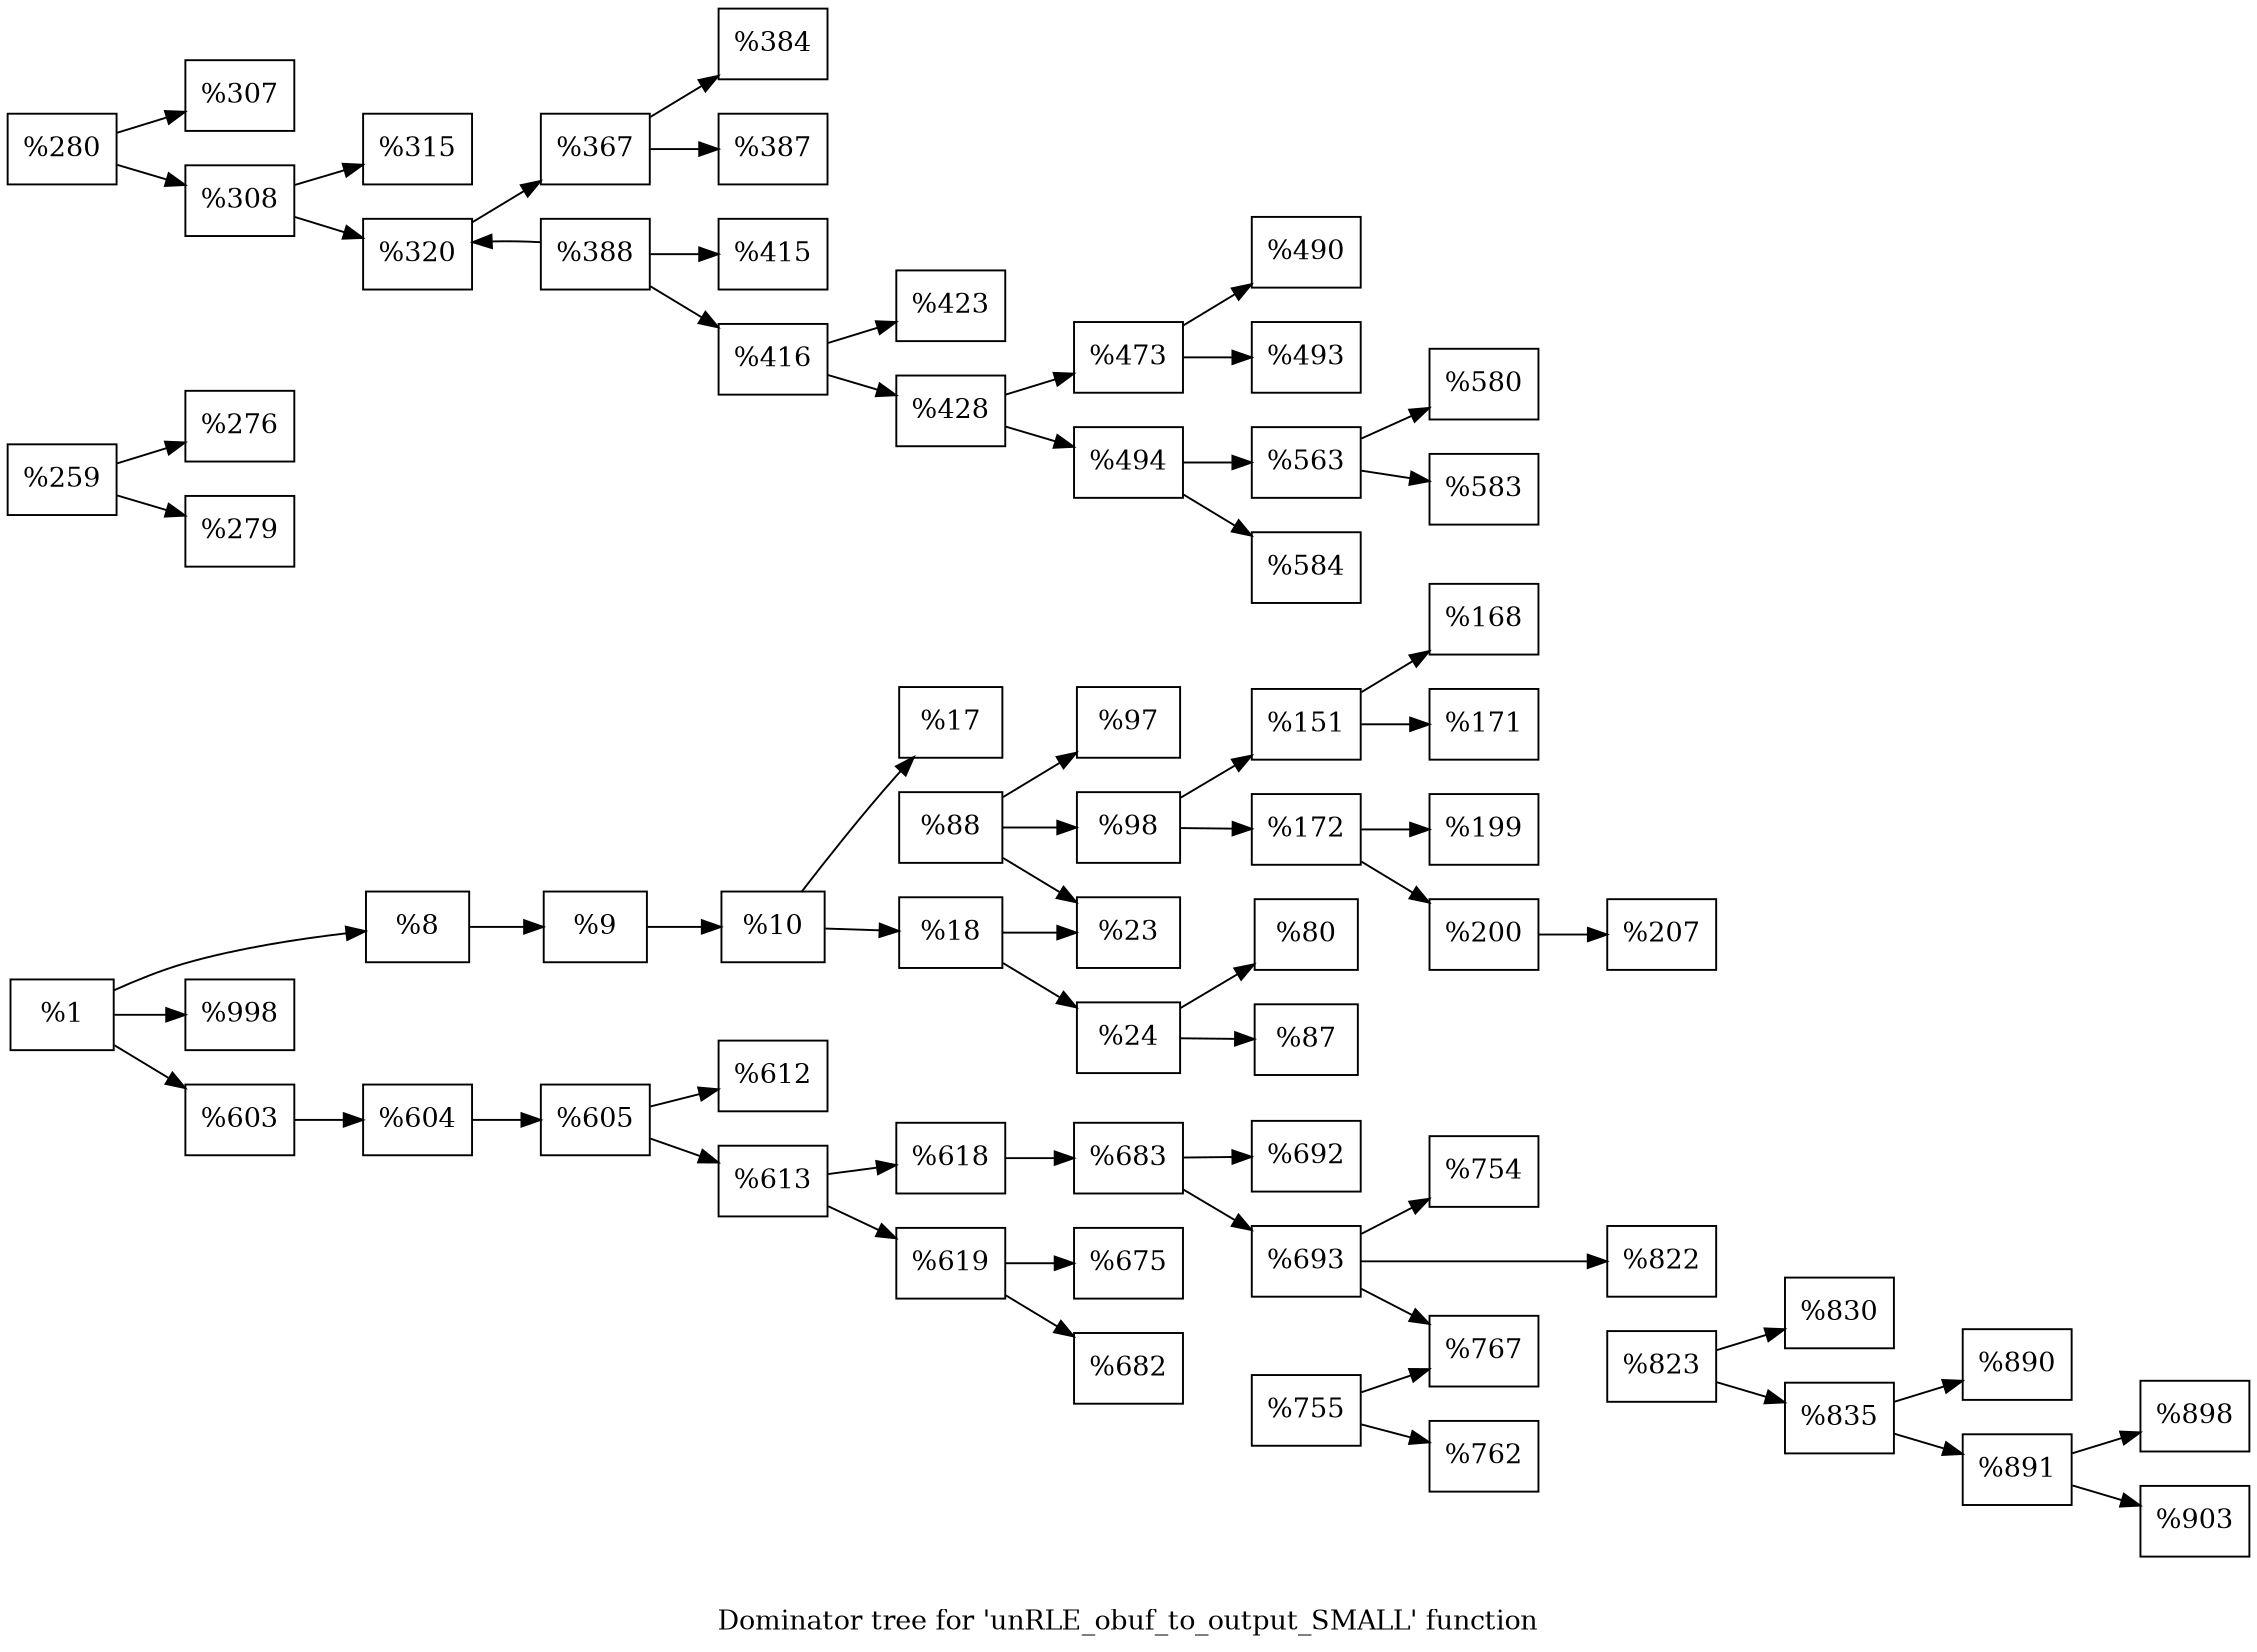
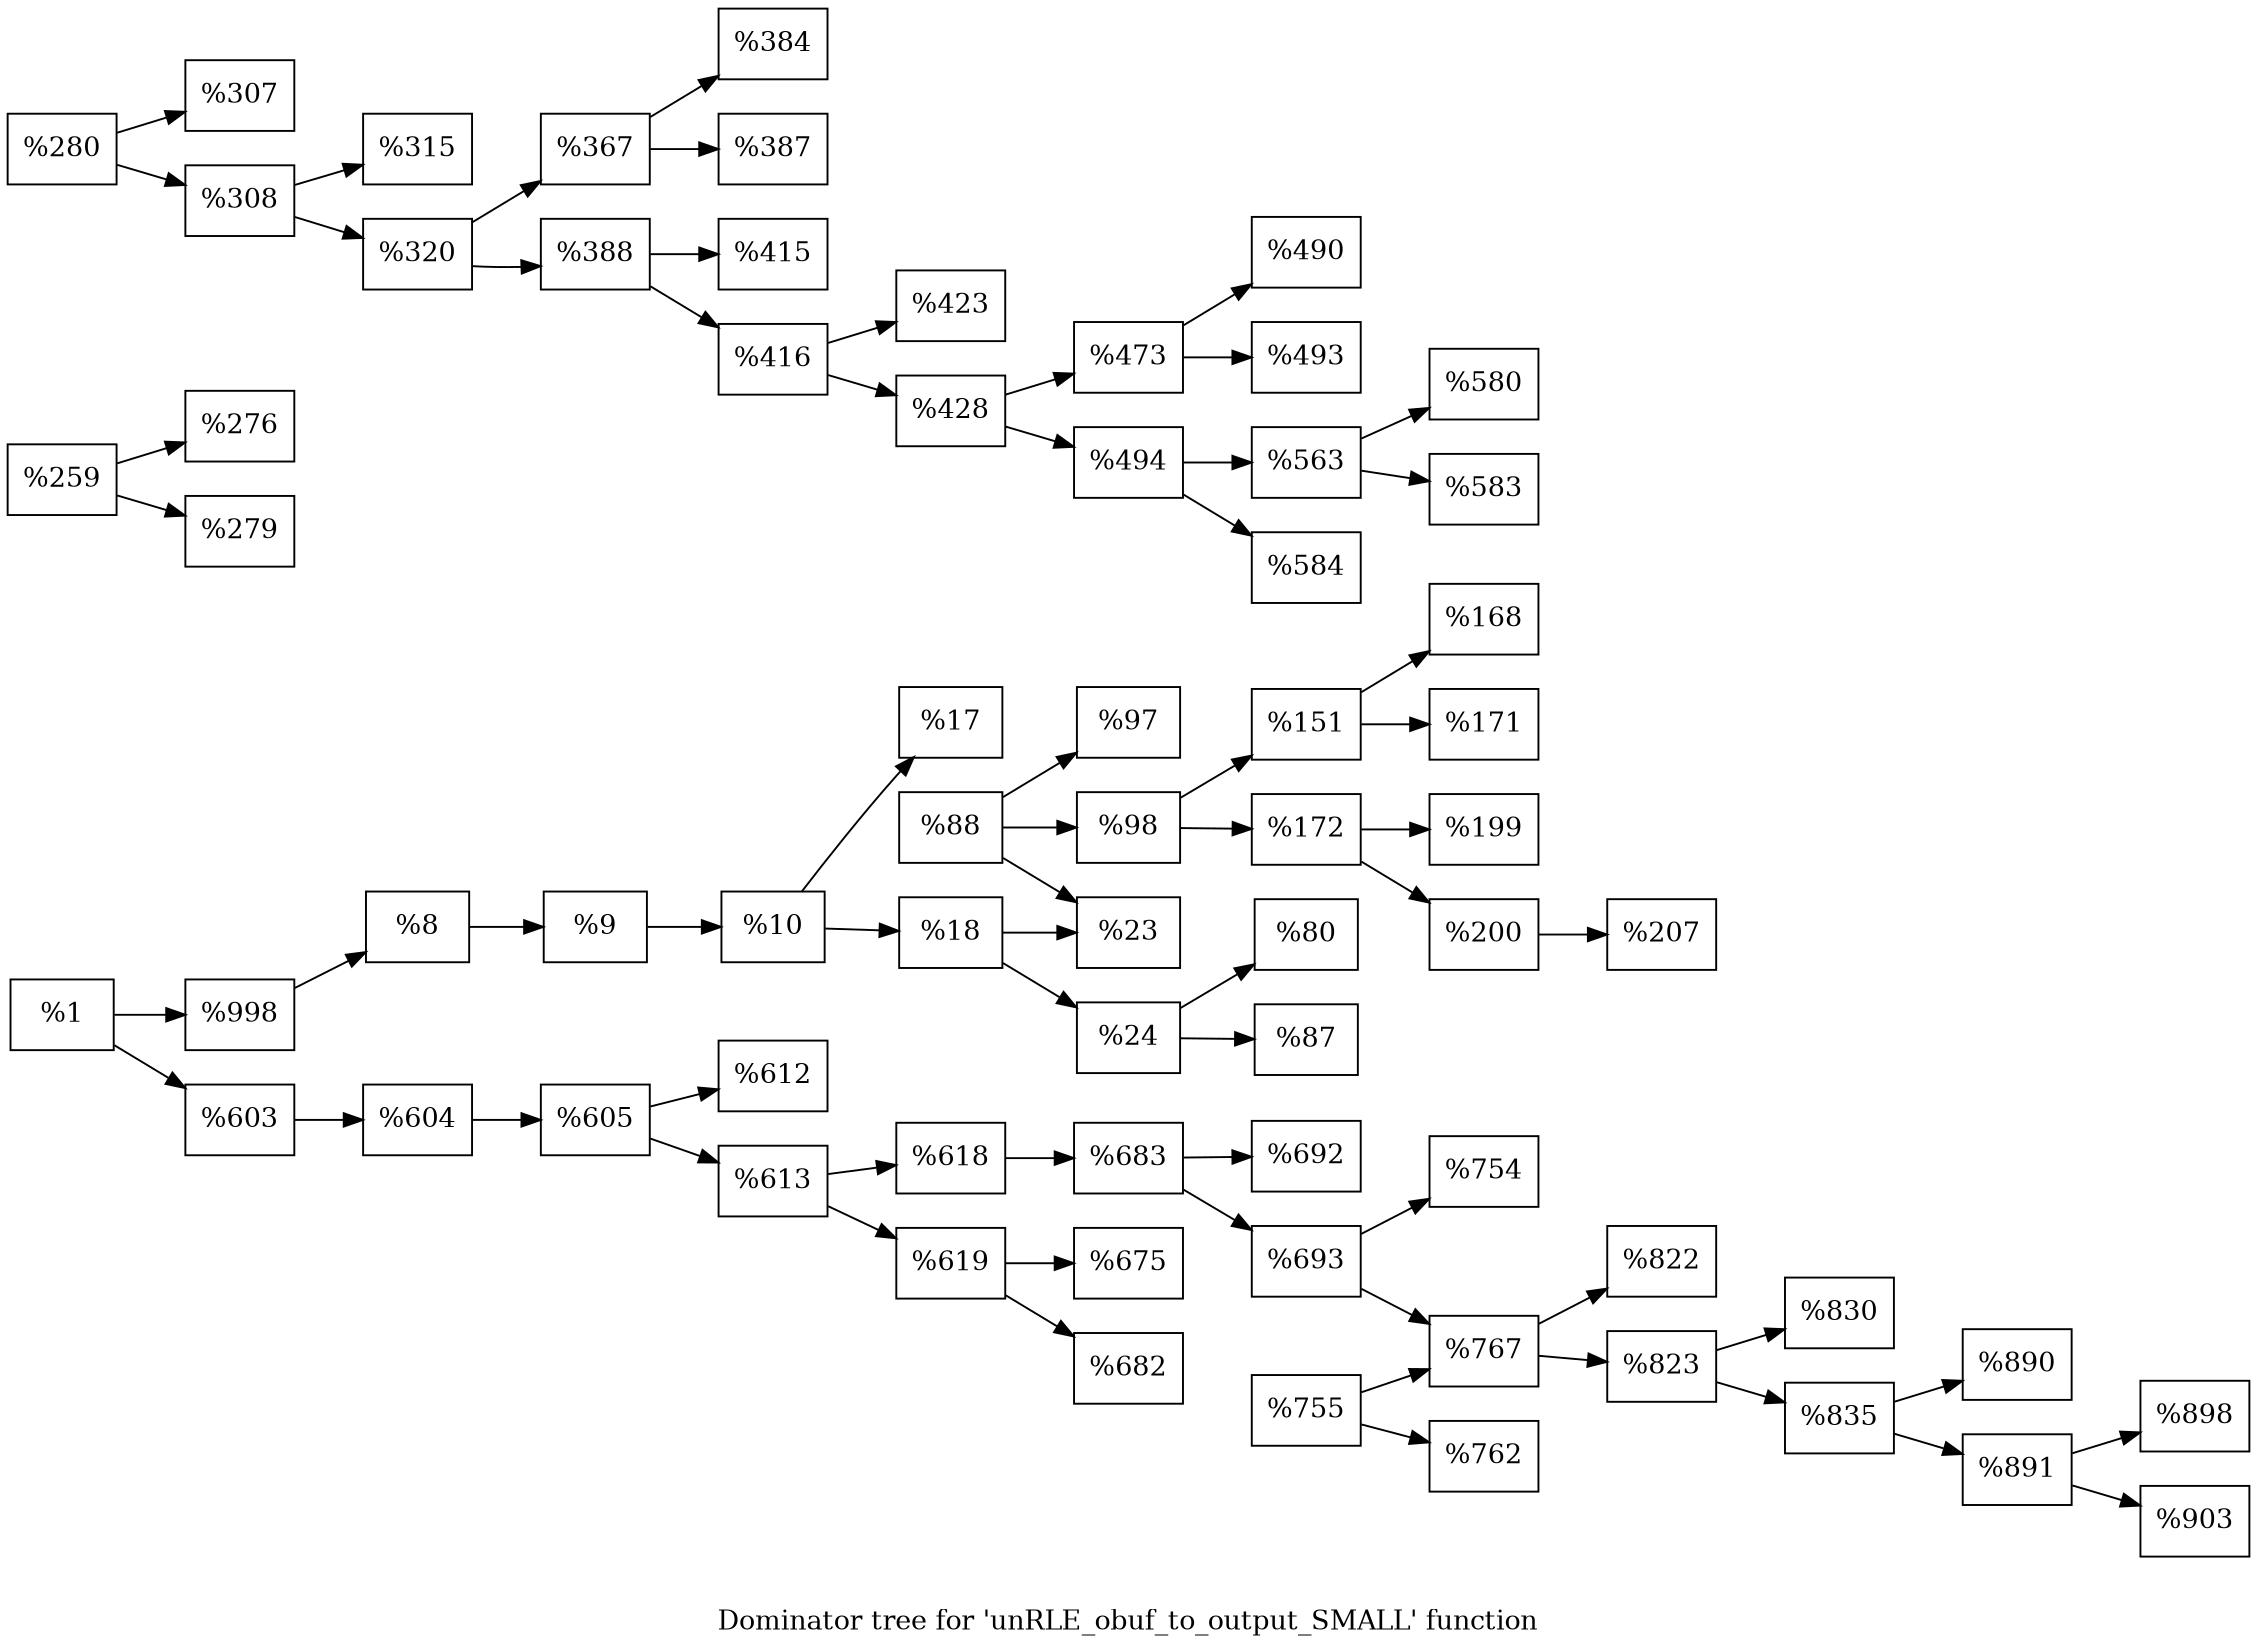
(516, 241) -> (497, 267)
(228, 953) -> (322, 974)
(1474, 1261) -> (1564, 1311)
none -> (1563, 1358)
